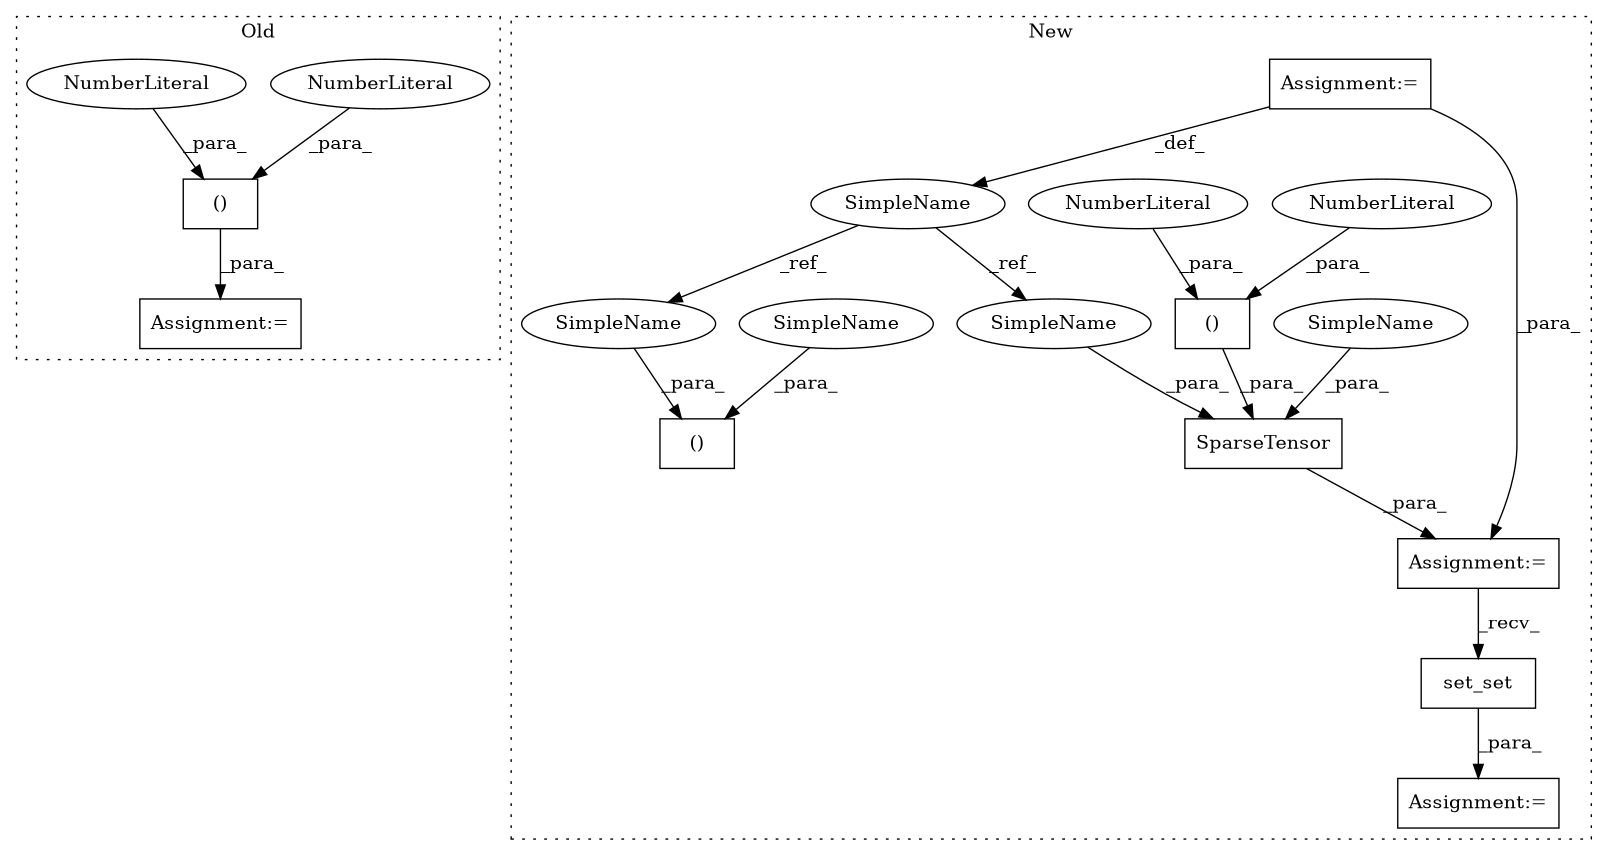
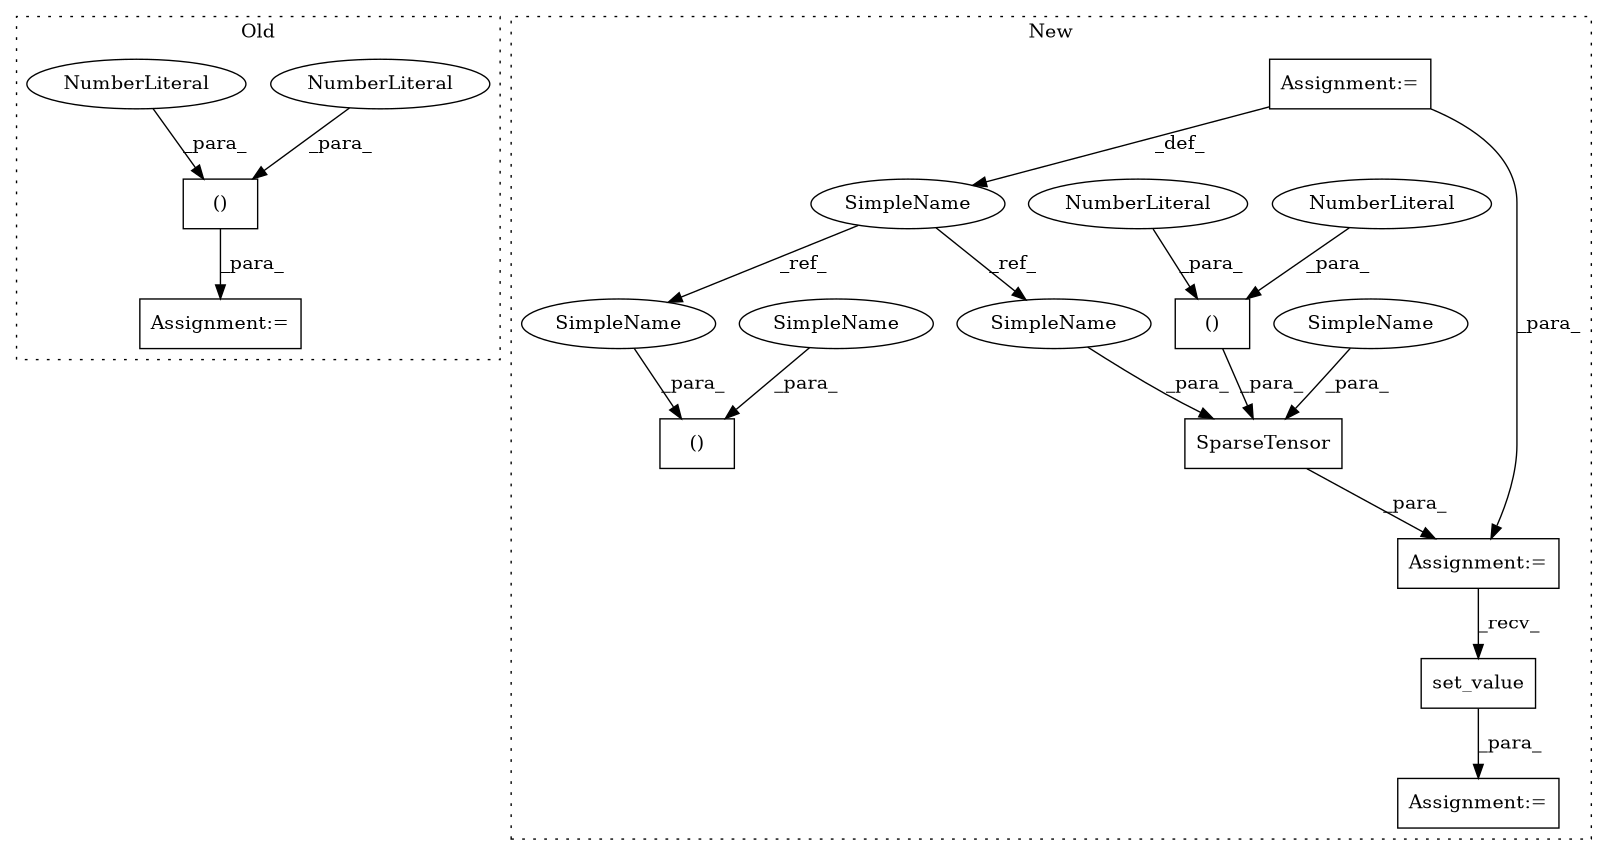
(1478, 683) -> (1478, 683)
